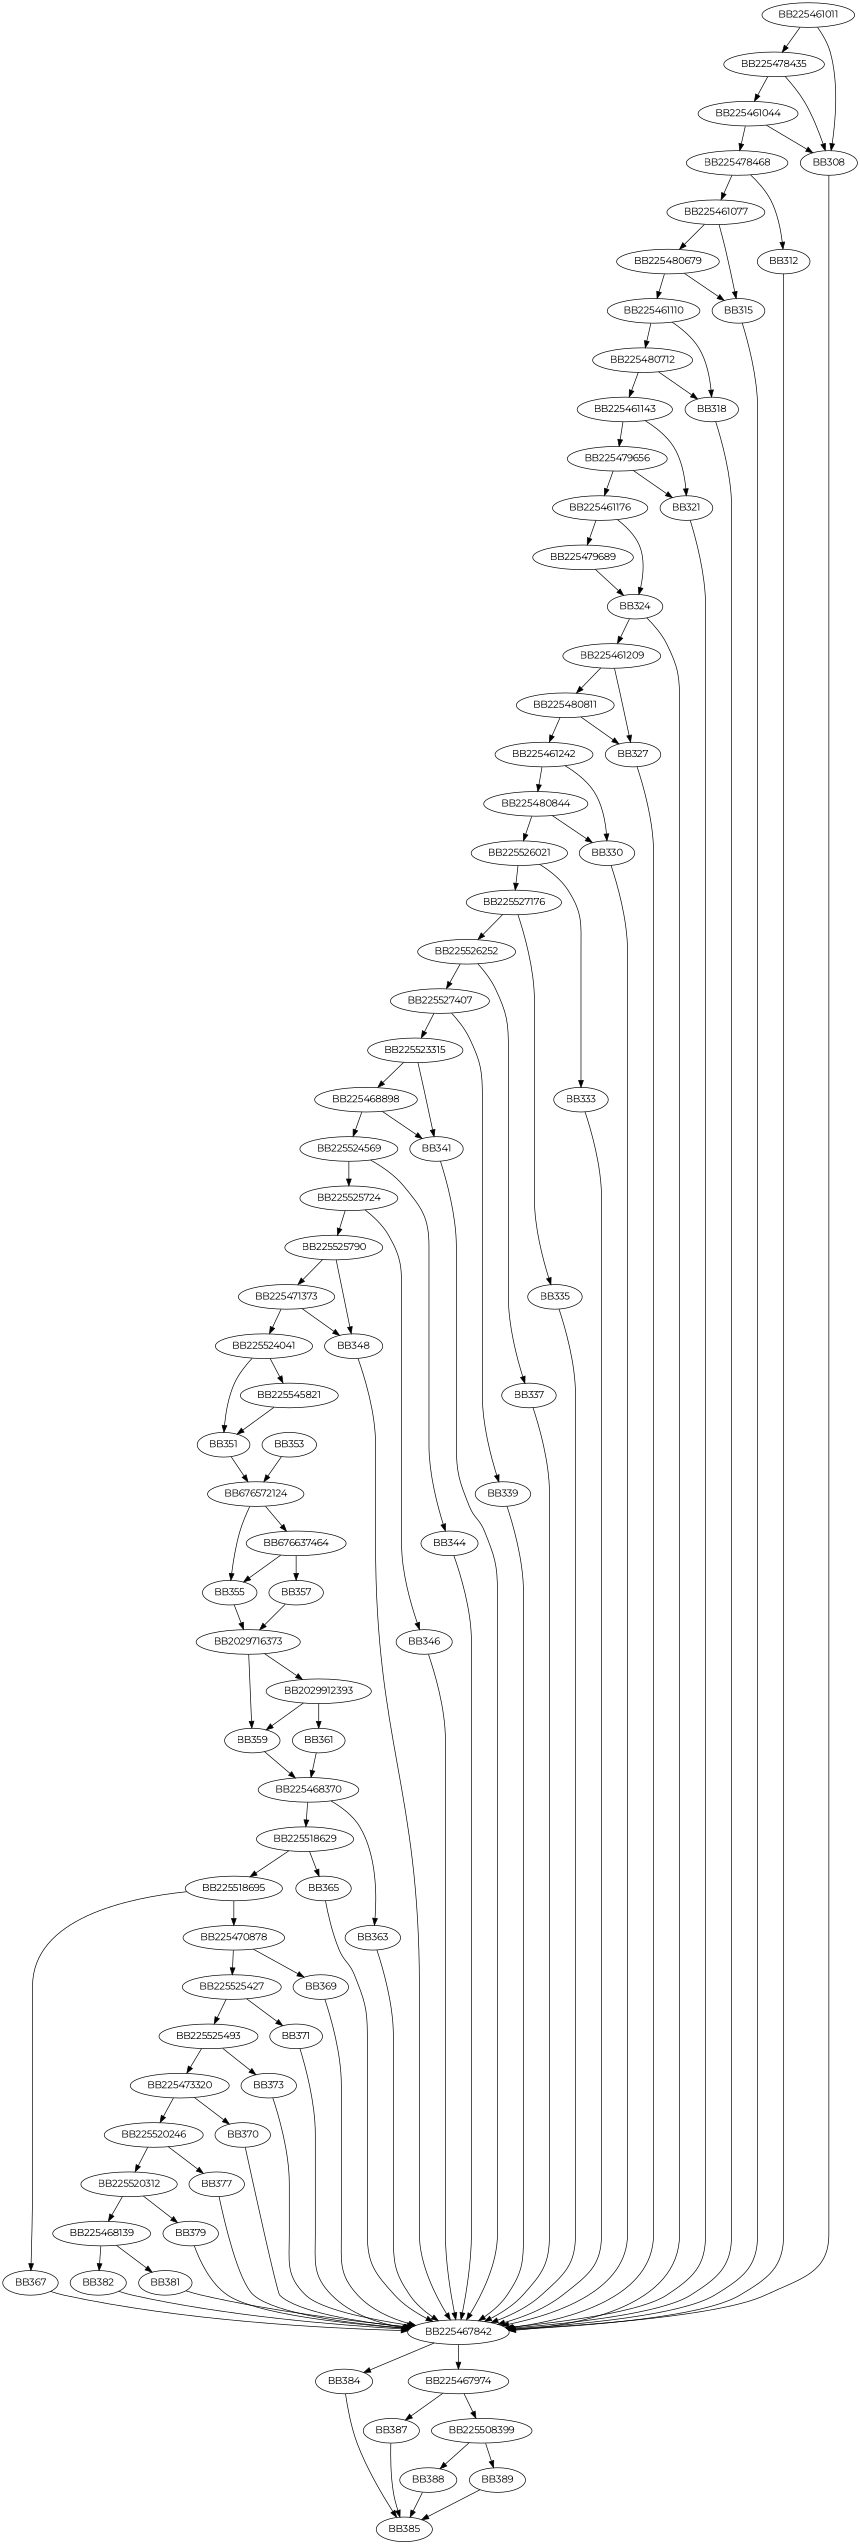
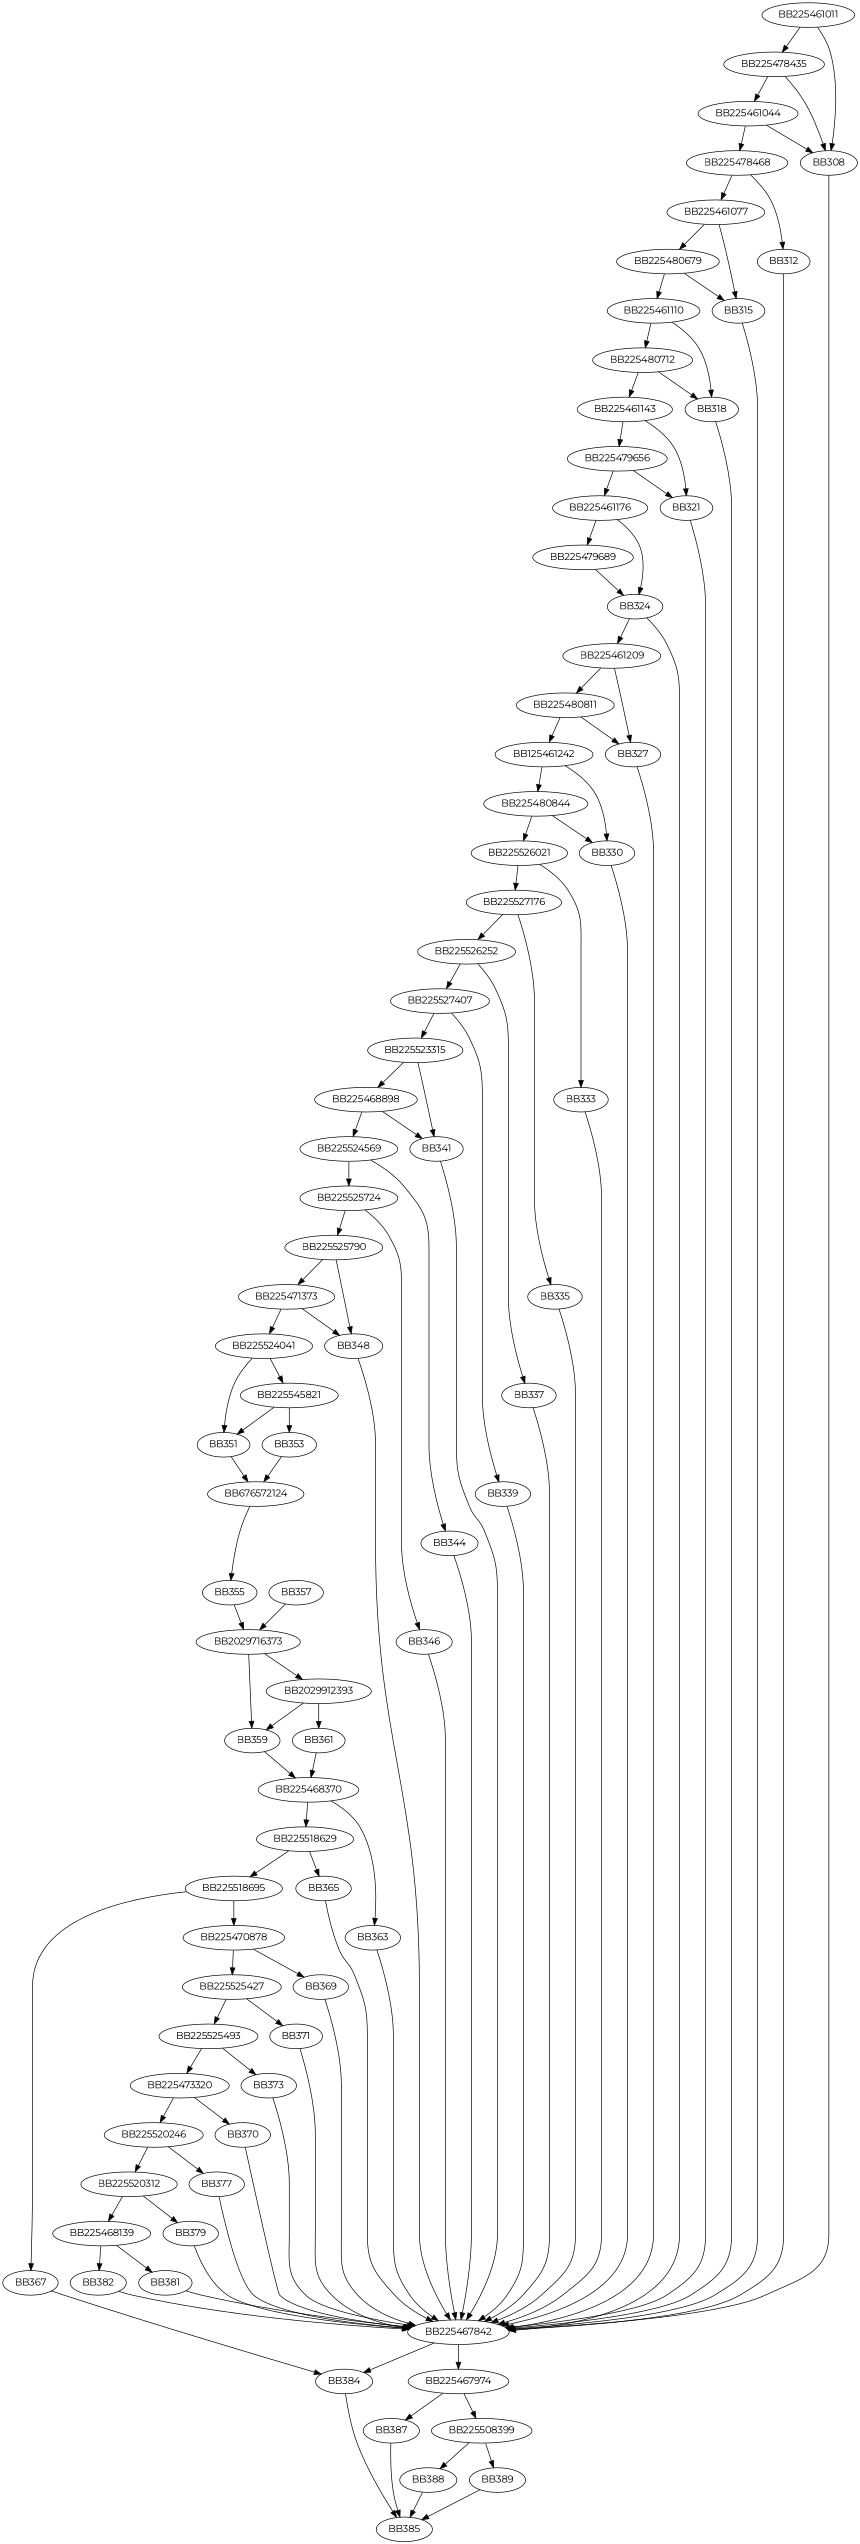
(544, 755) -> (544, 755)
none -> (289, 1417)
(296, 1543) -> none
(225, 2319) -> (182, 2333)
